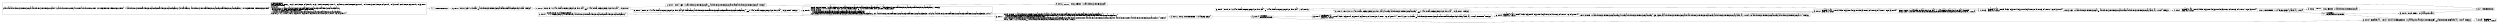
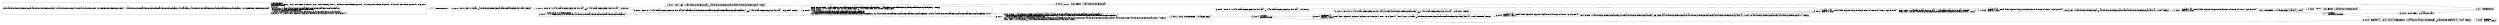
(2335, 14) -> (2335, 14)
